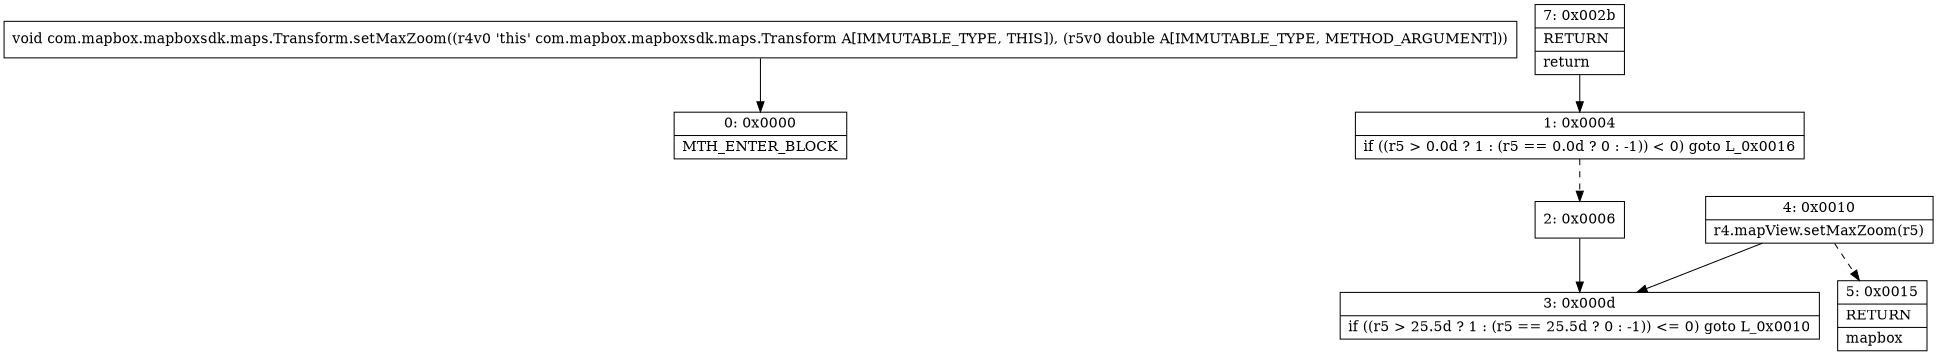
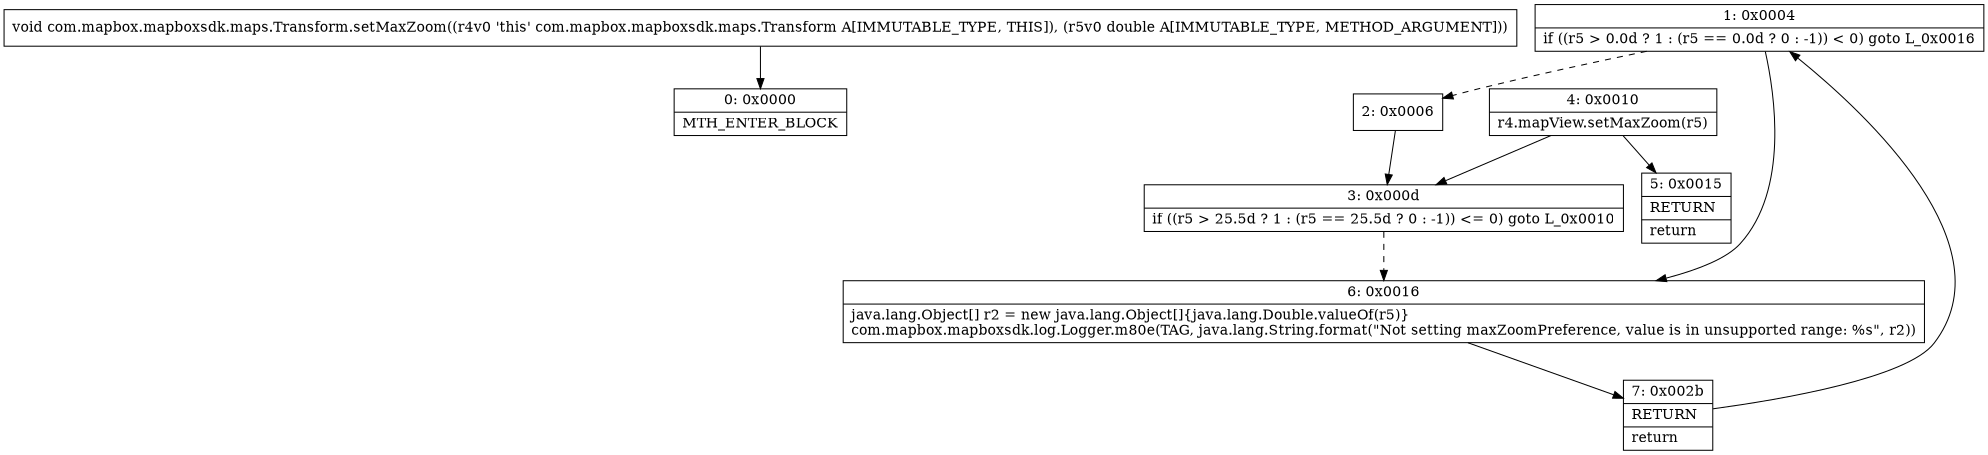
(1844, 258) -> (1636, 151)
none -> (1384, 312)
(1875, 339) -> (1673, 231)
